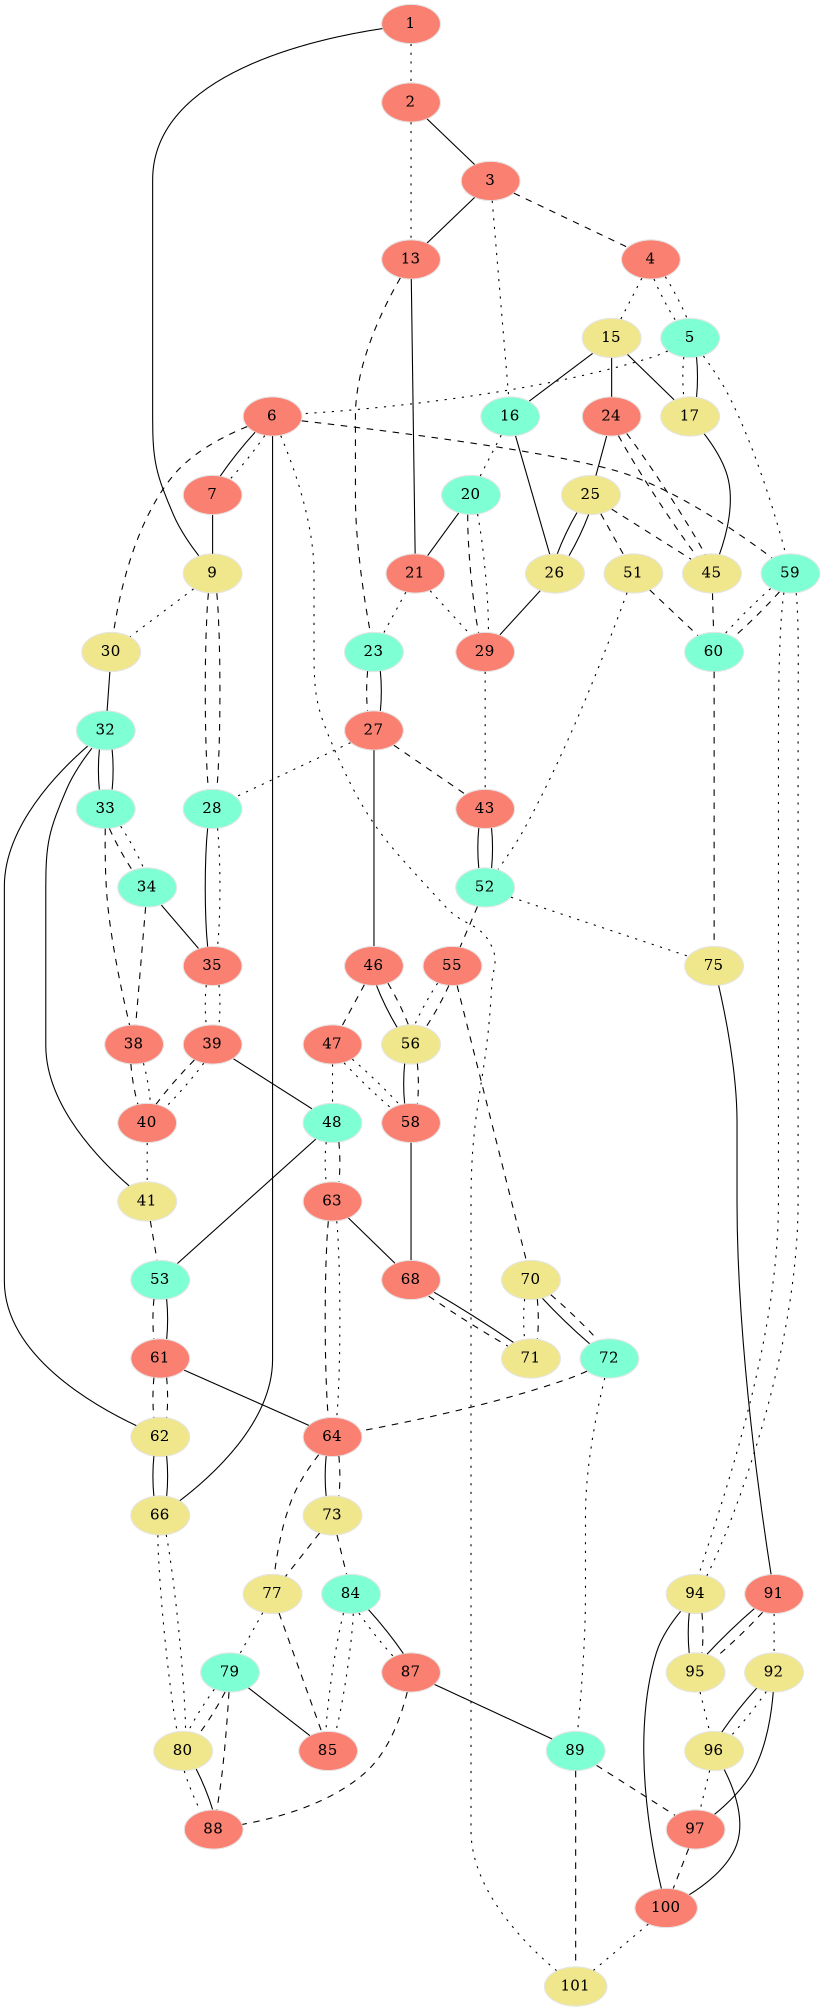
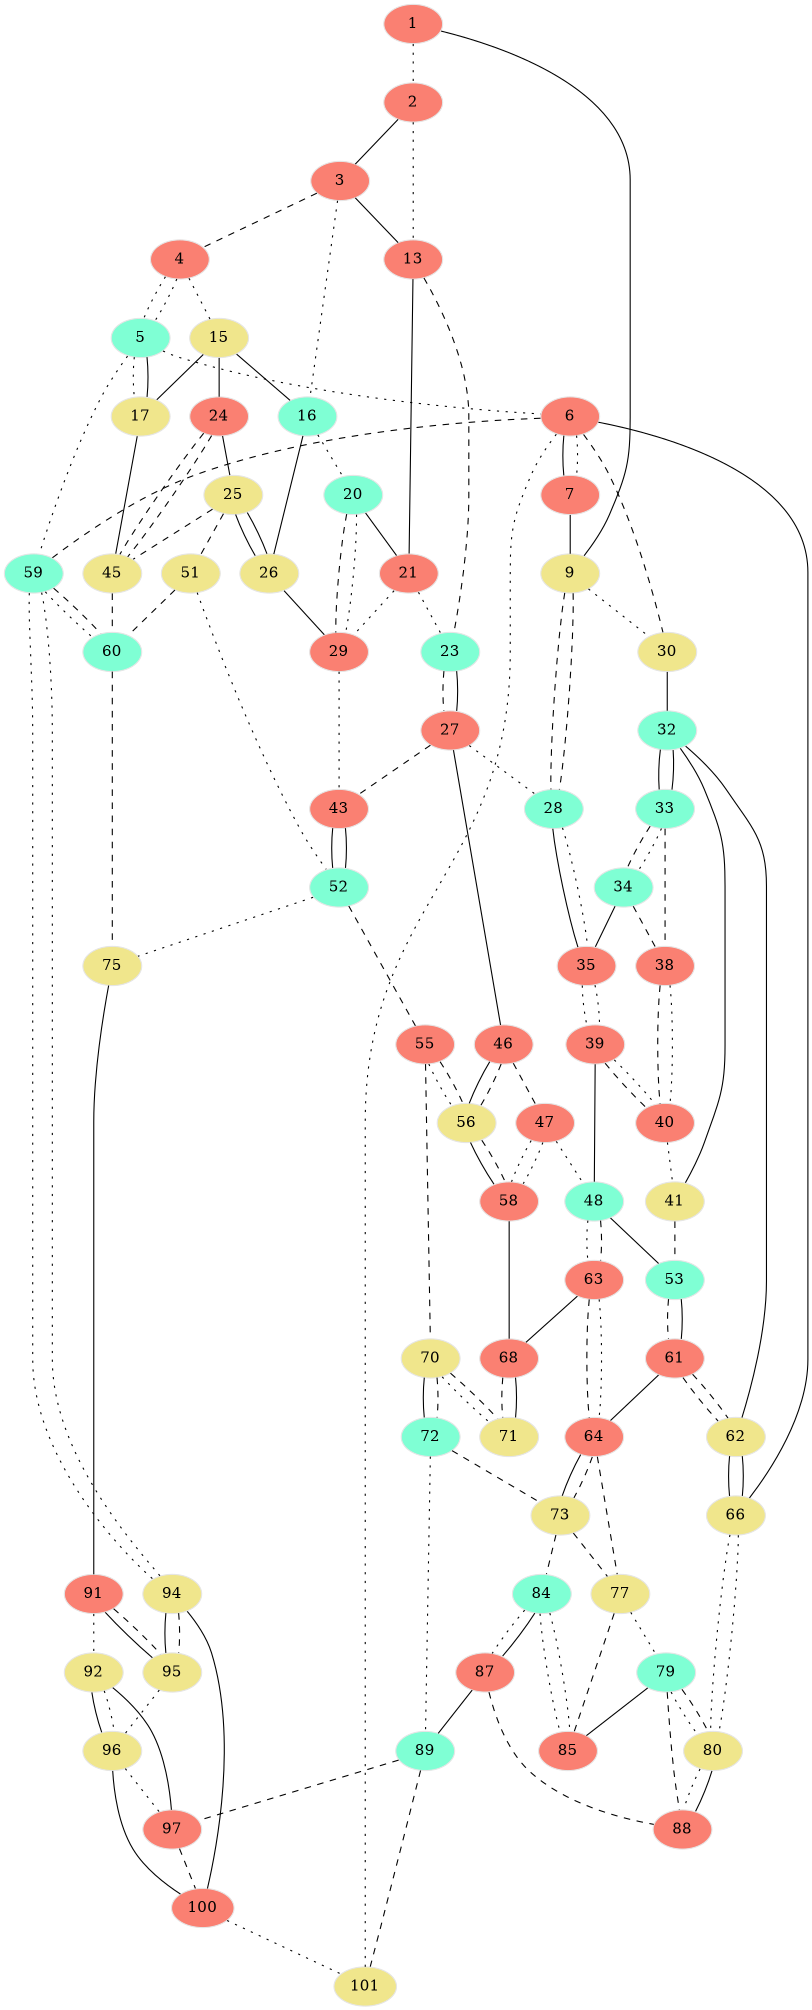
(481, 1405) -> (496, 1476)
